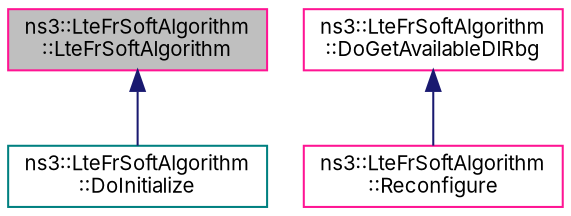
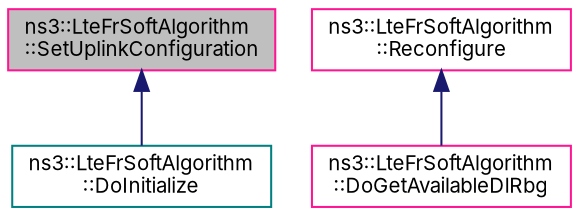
(138, 40) -> (142, 40)
(433, 119) -> (441, 119)
